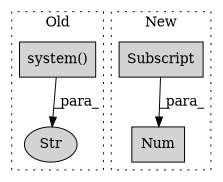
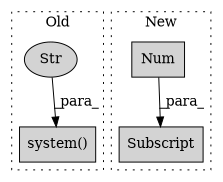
(55, 97) -> (54, 97)
(160, 97) -> (159, 97)
